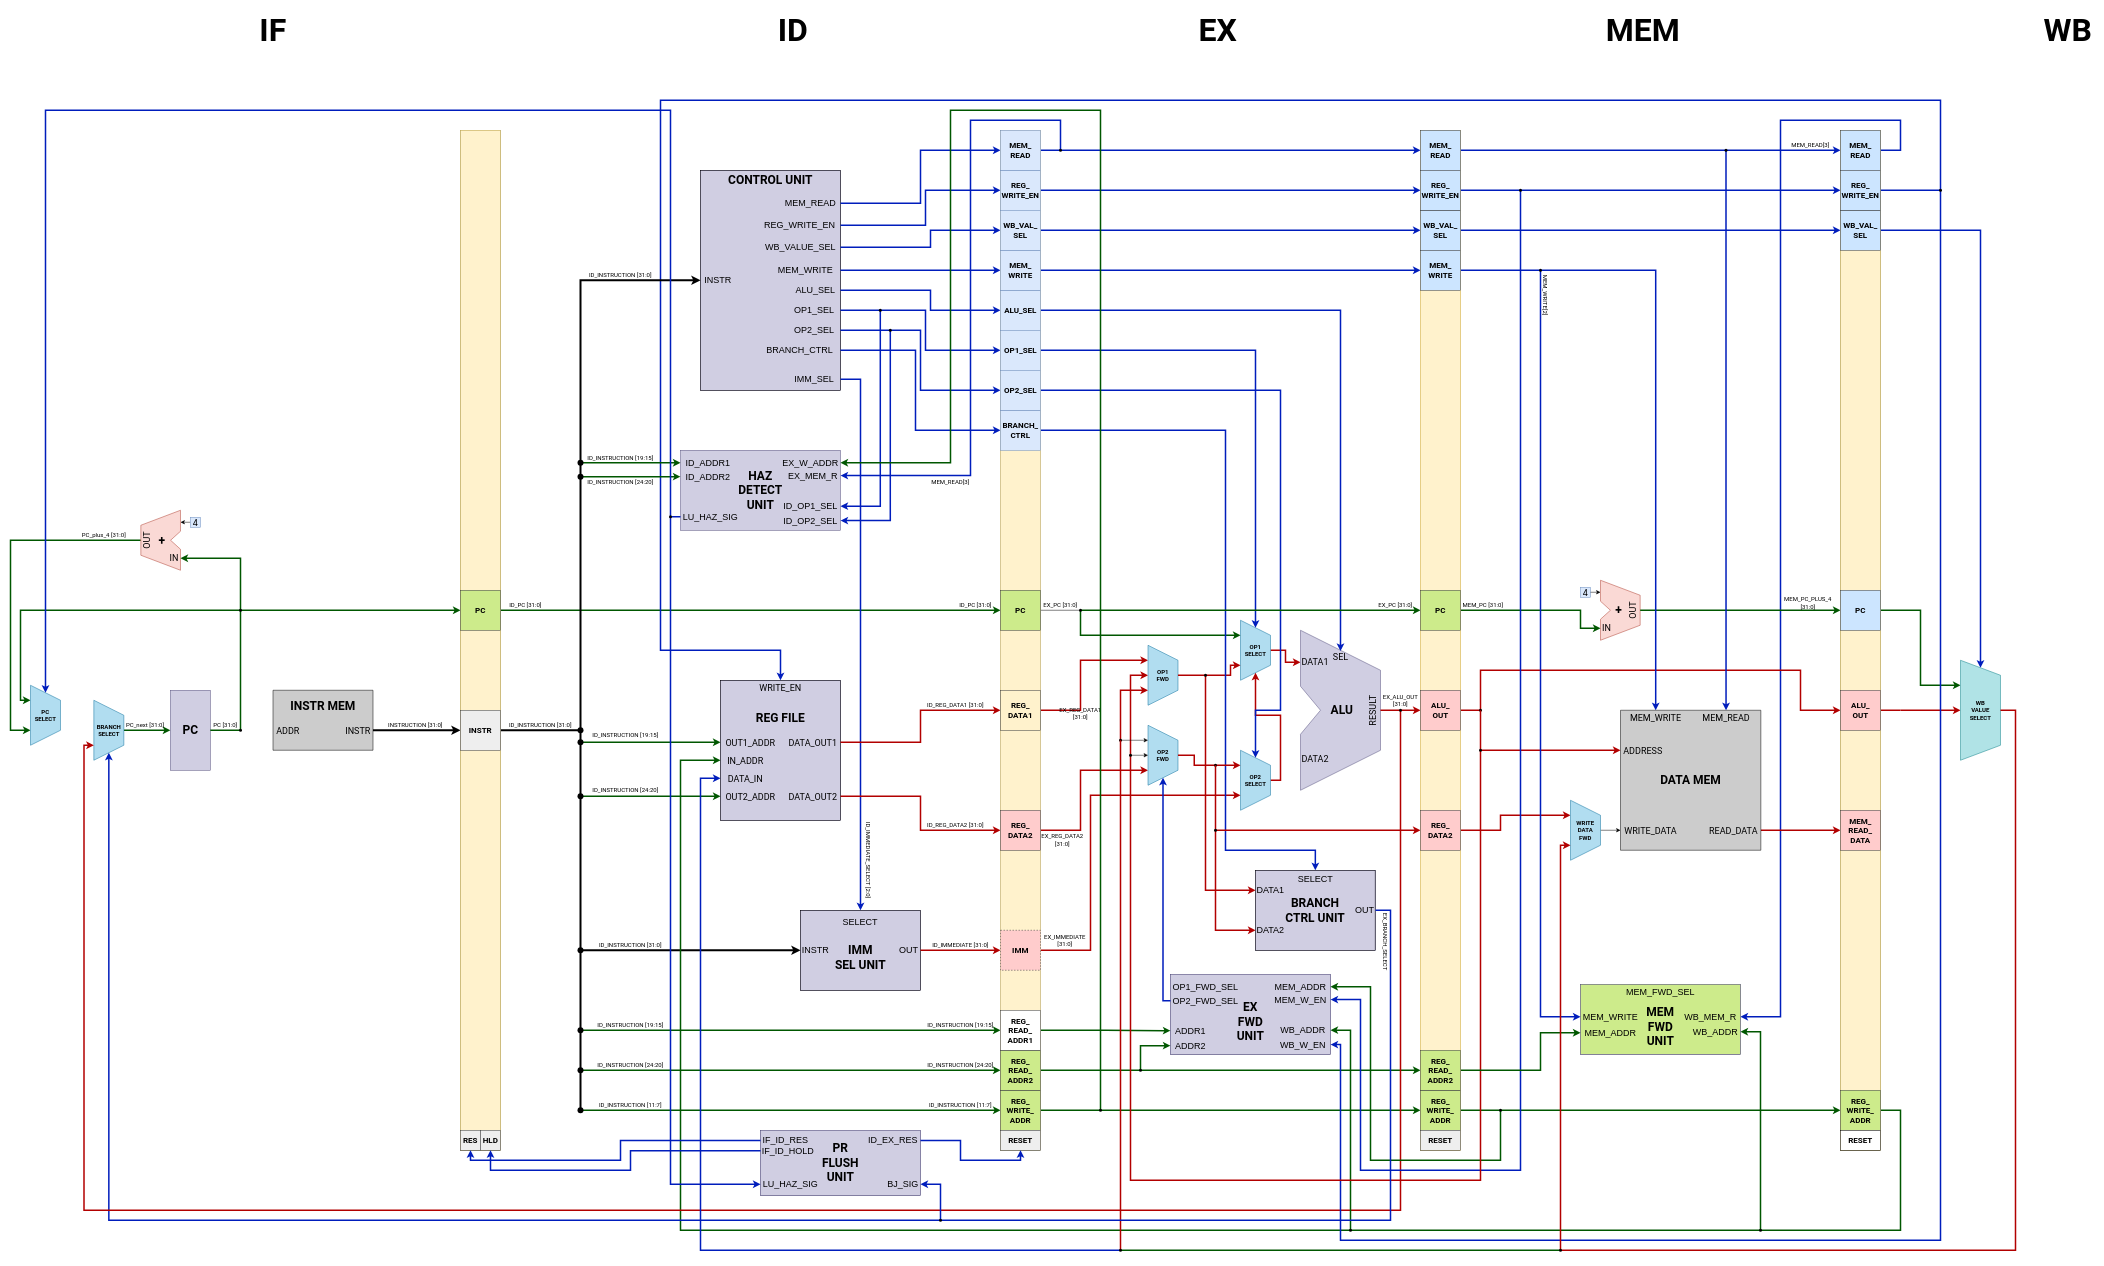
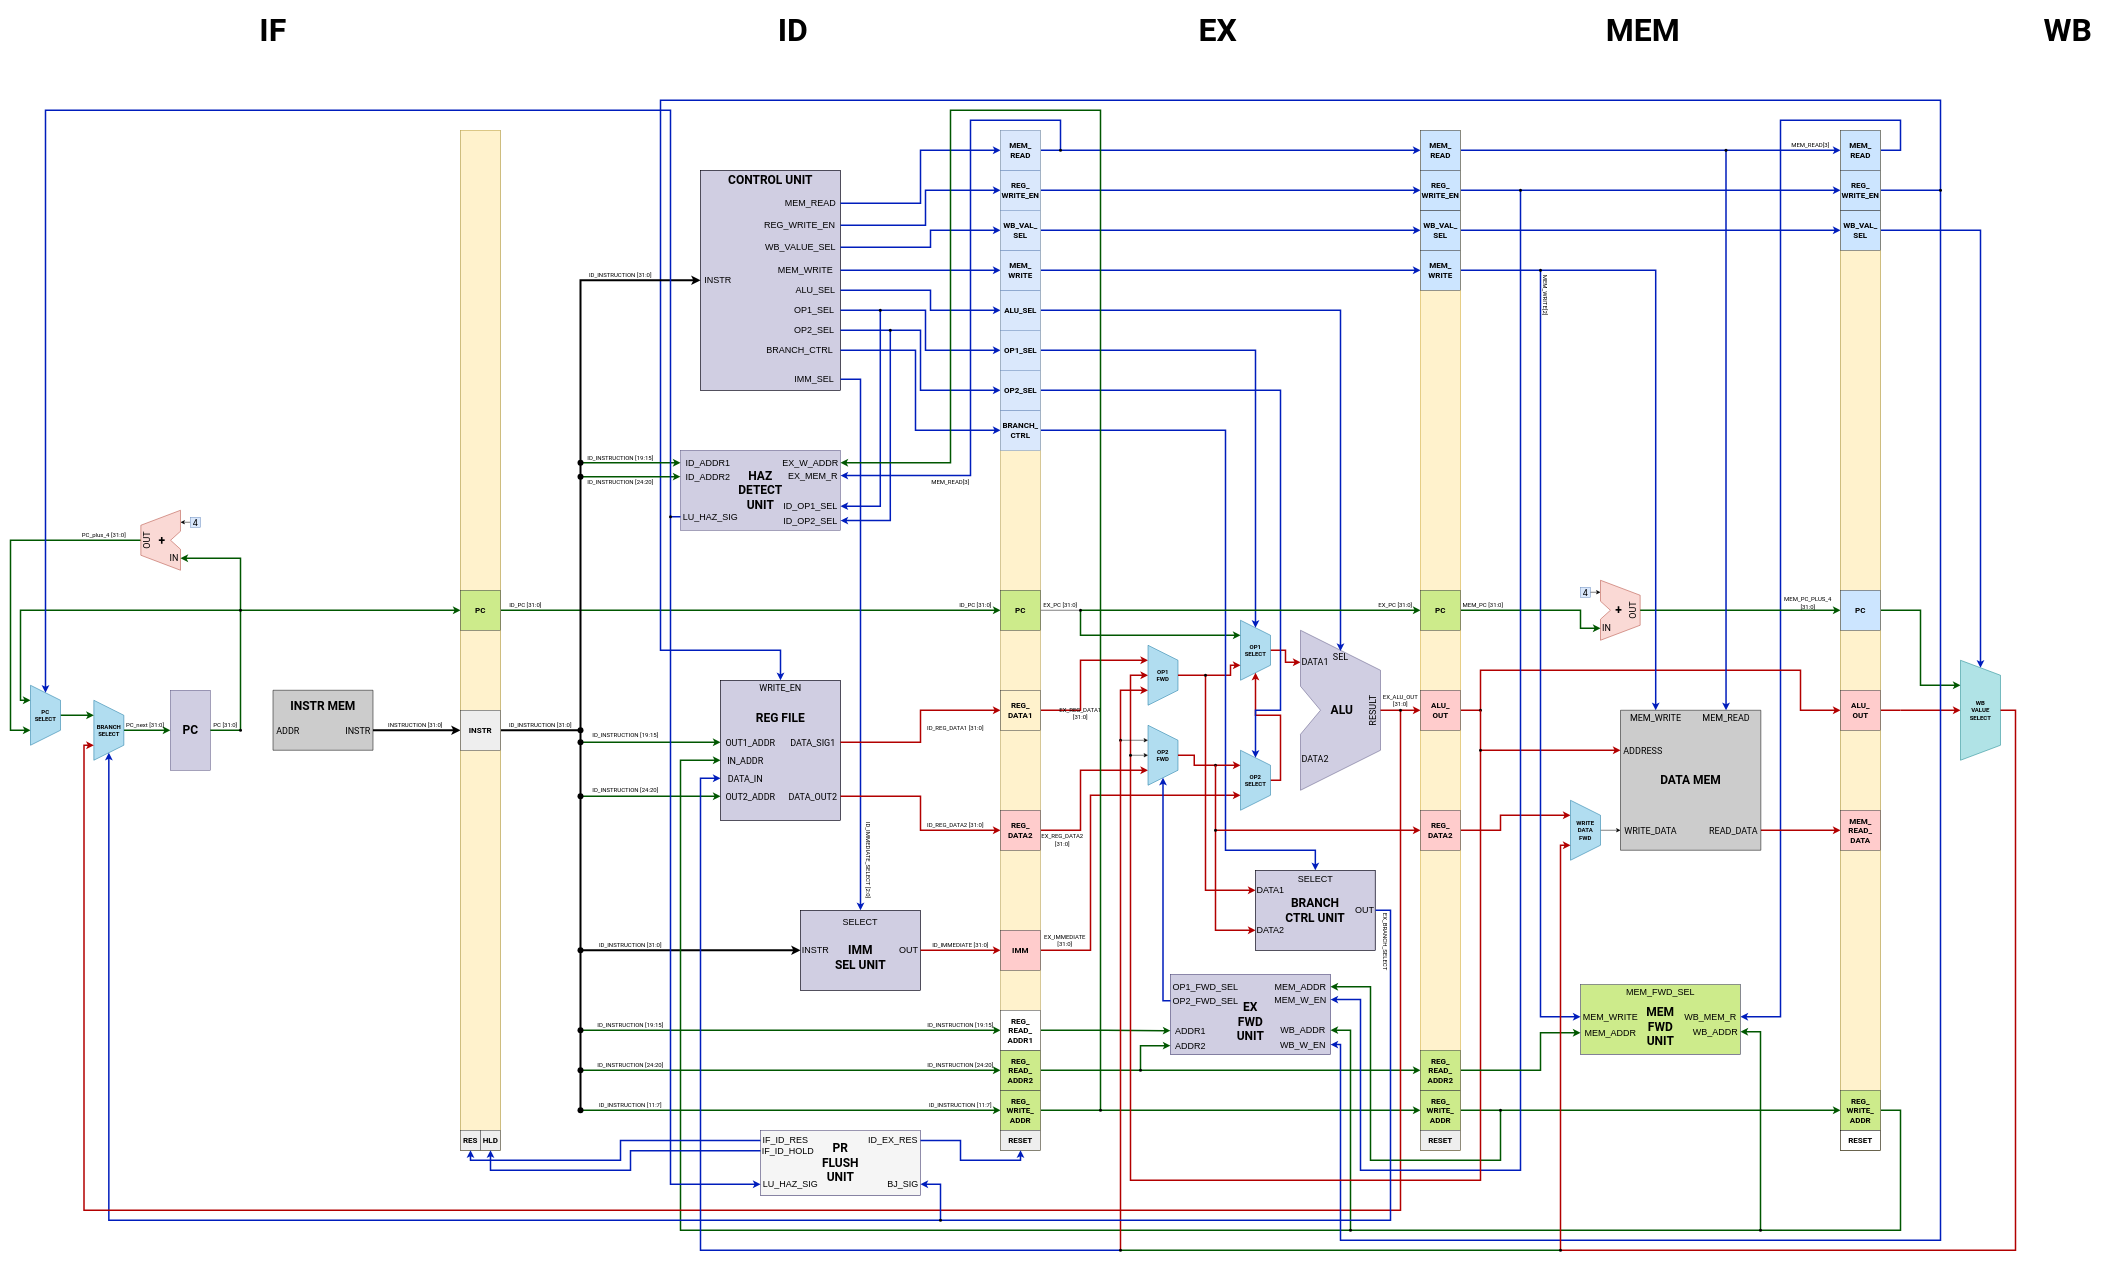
(955, 705) -> (955, 728)
none -> (74, 715)
(813, 742) -> (813, 742)
(1020, 950) -> (1020, 950)
(840, 1163) -> (840, 1163)
